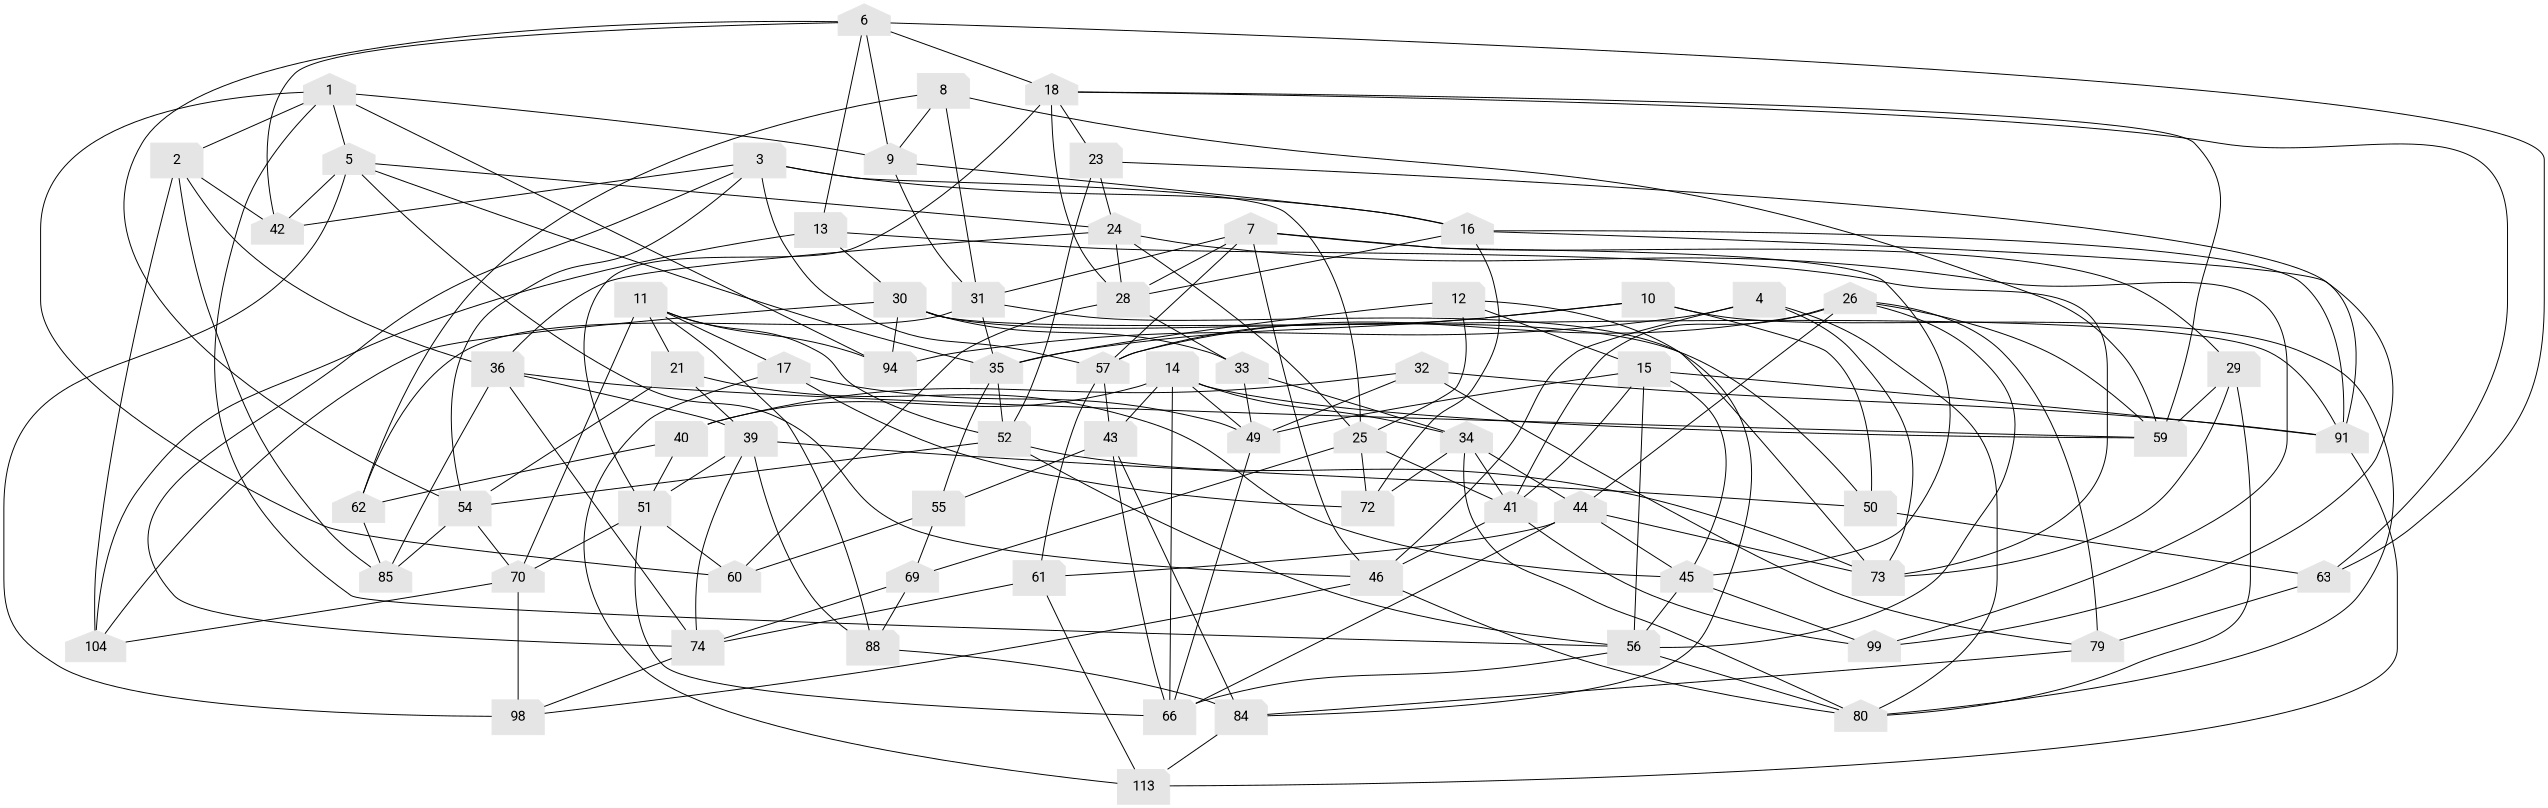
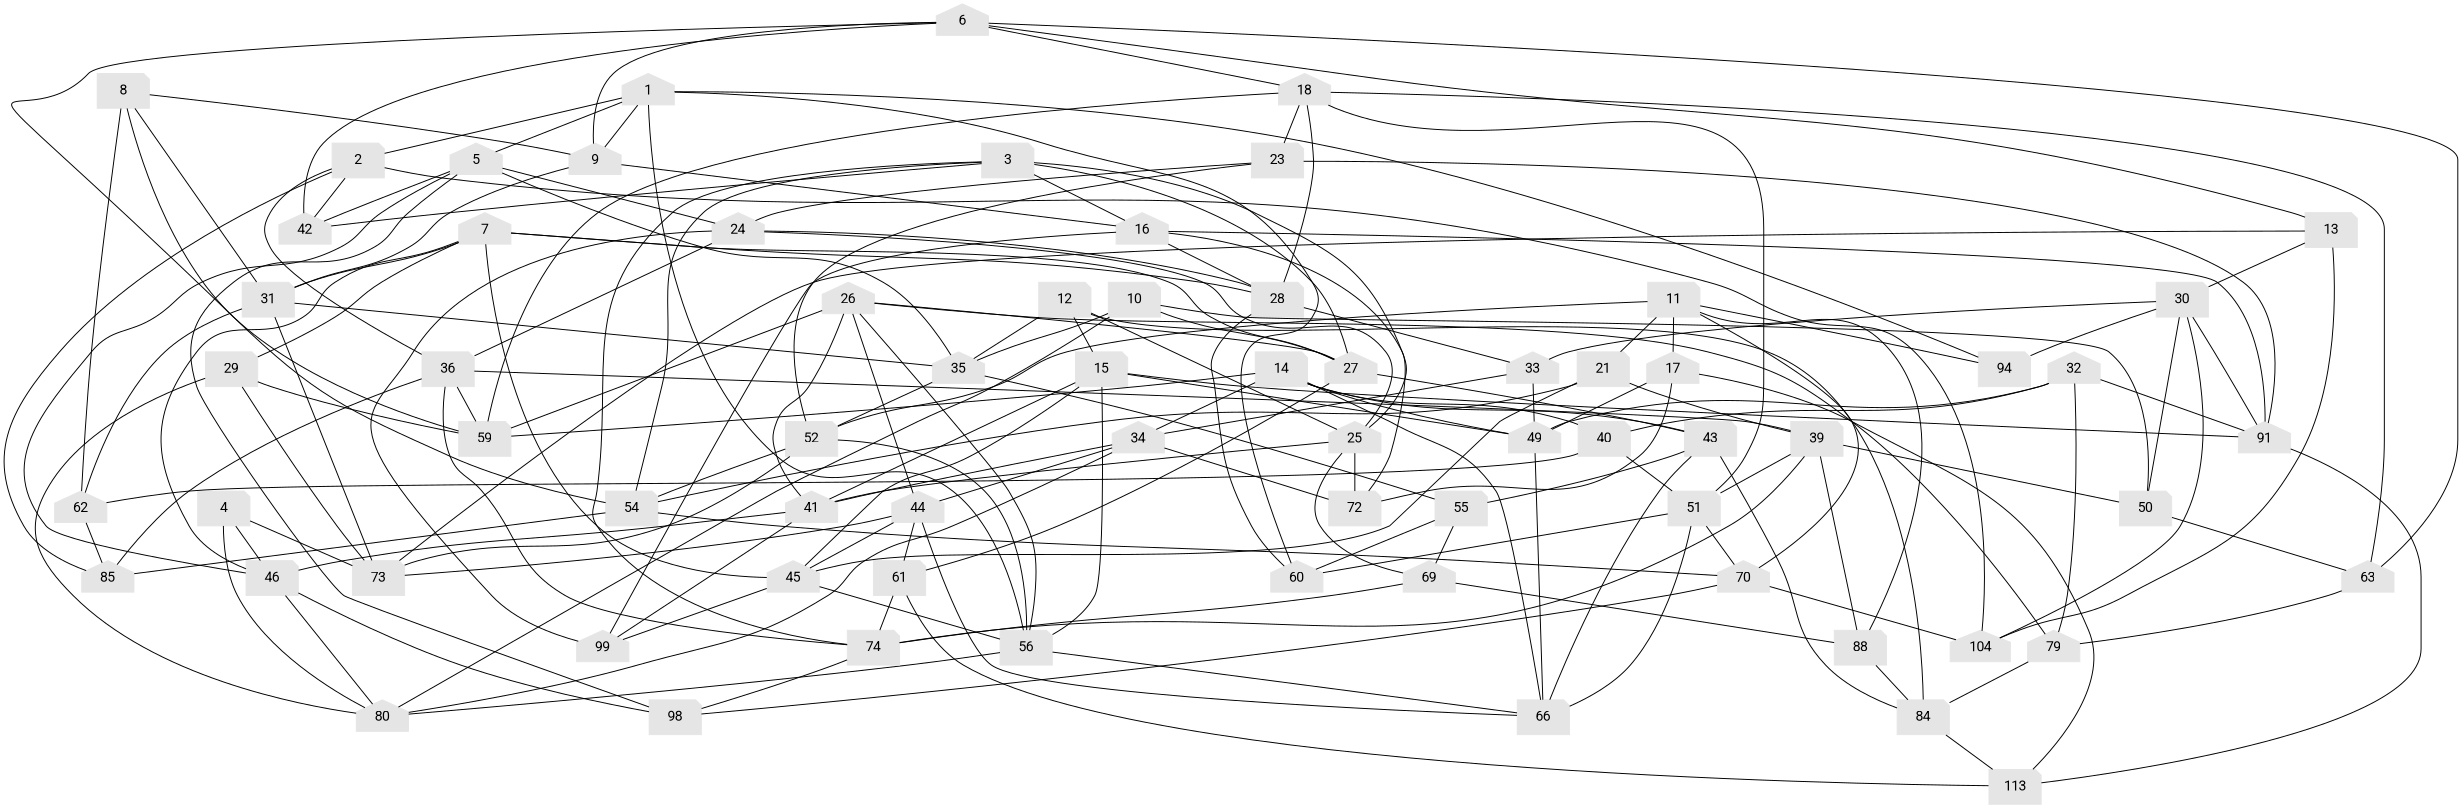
(1366, 334) -> none
(1103, 369) -> (1351, 369)
